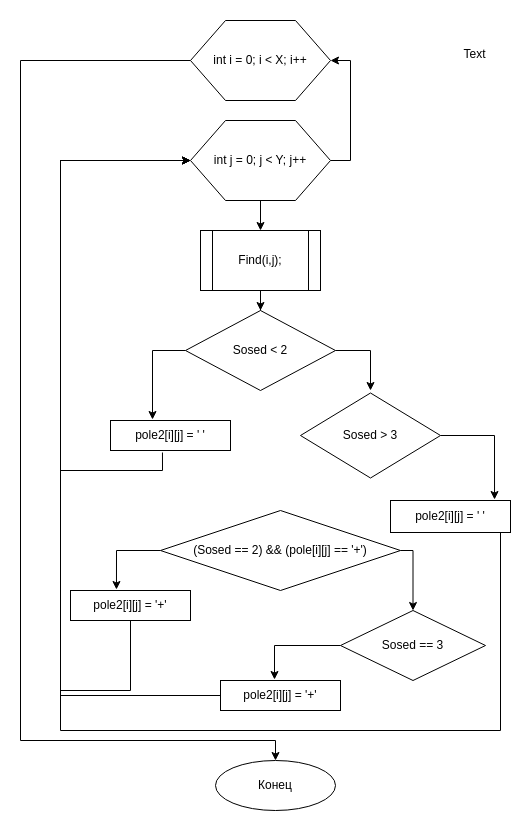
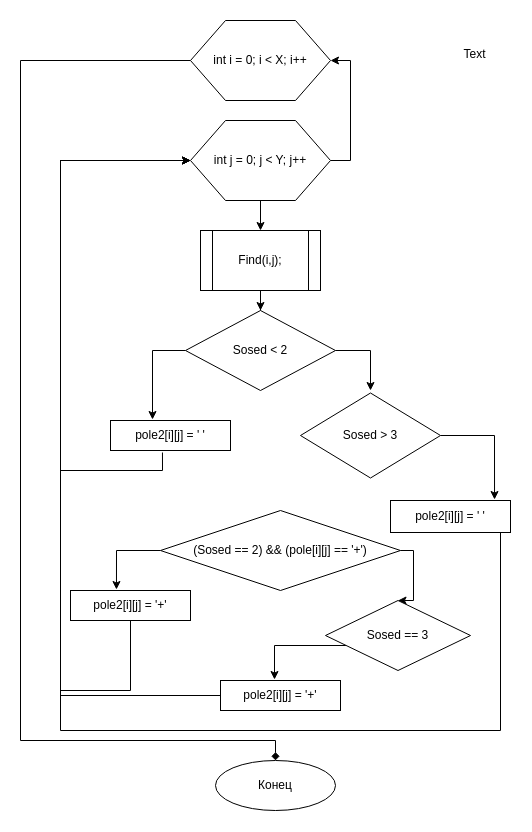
(413, 646) -> (398, 636)
(276, 752) -> (276, 751)
